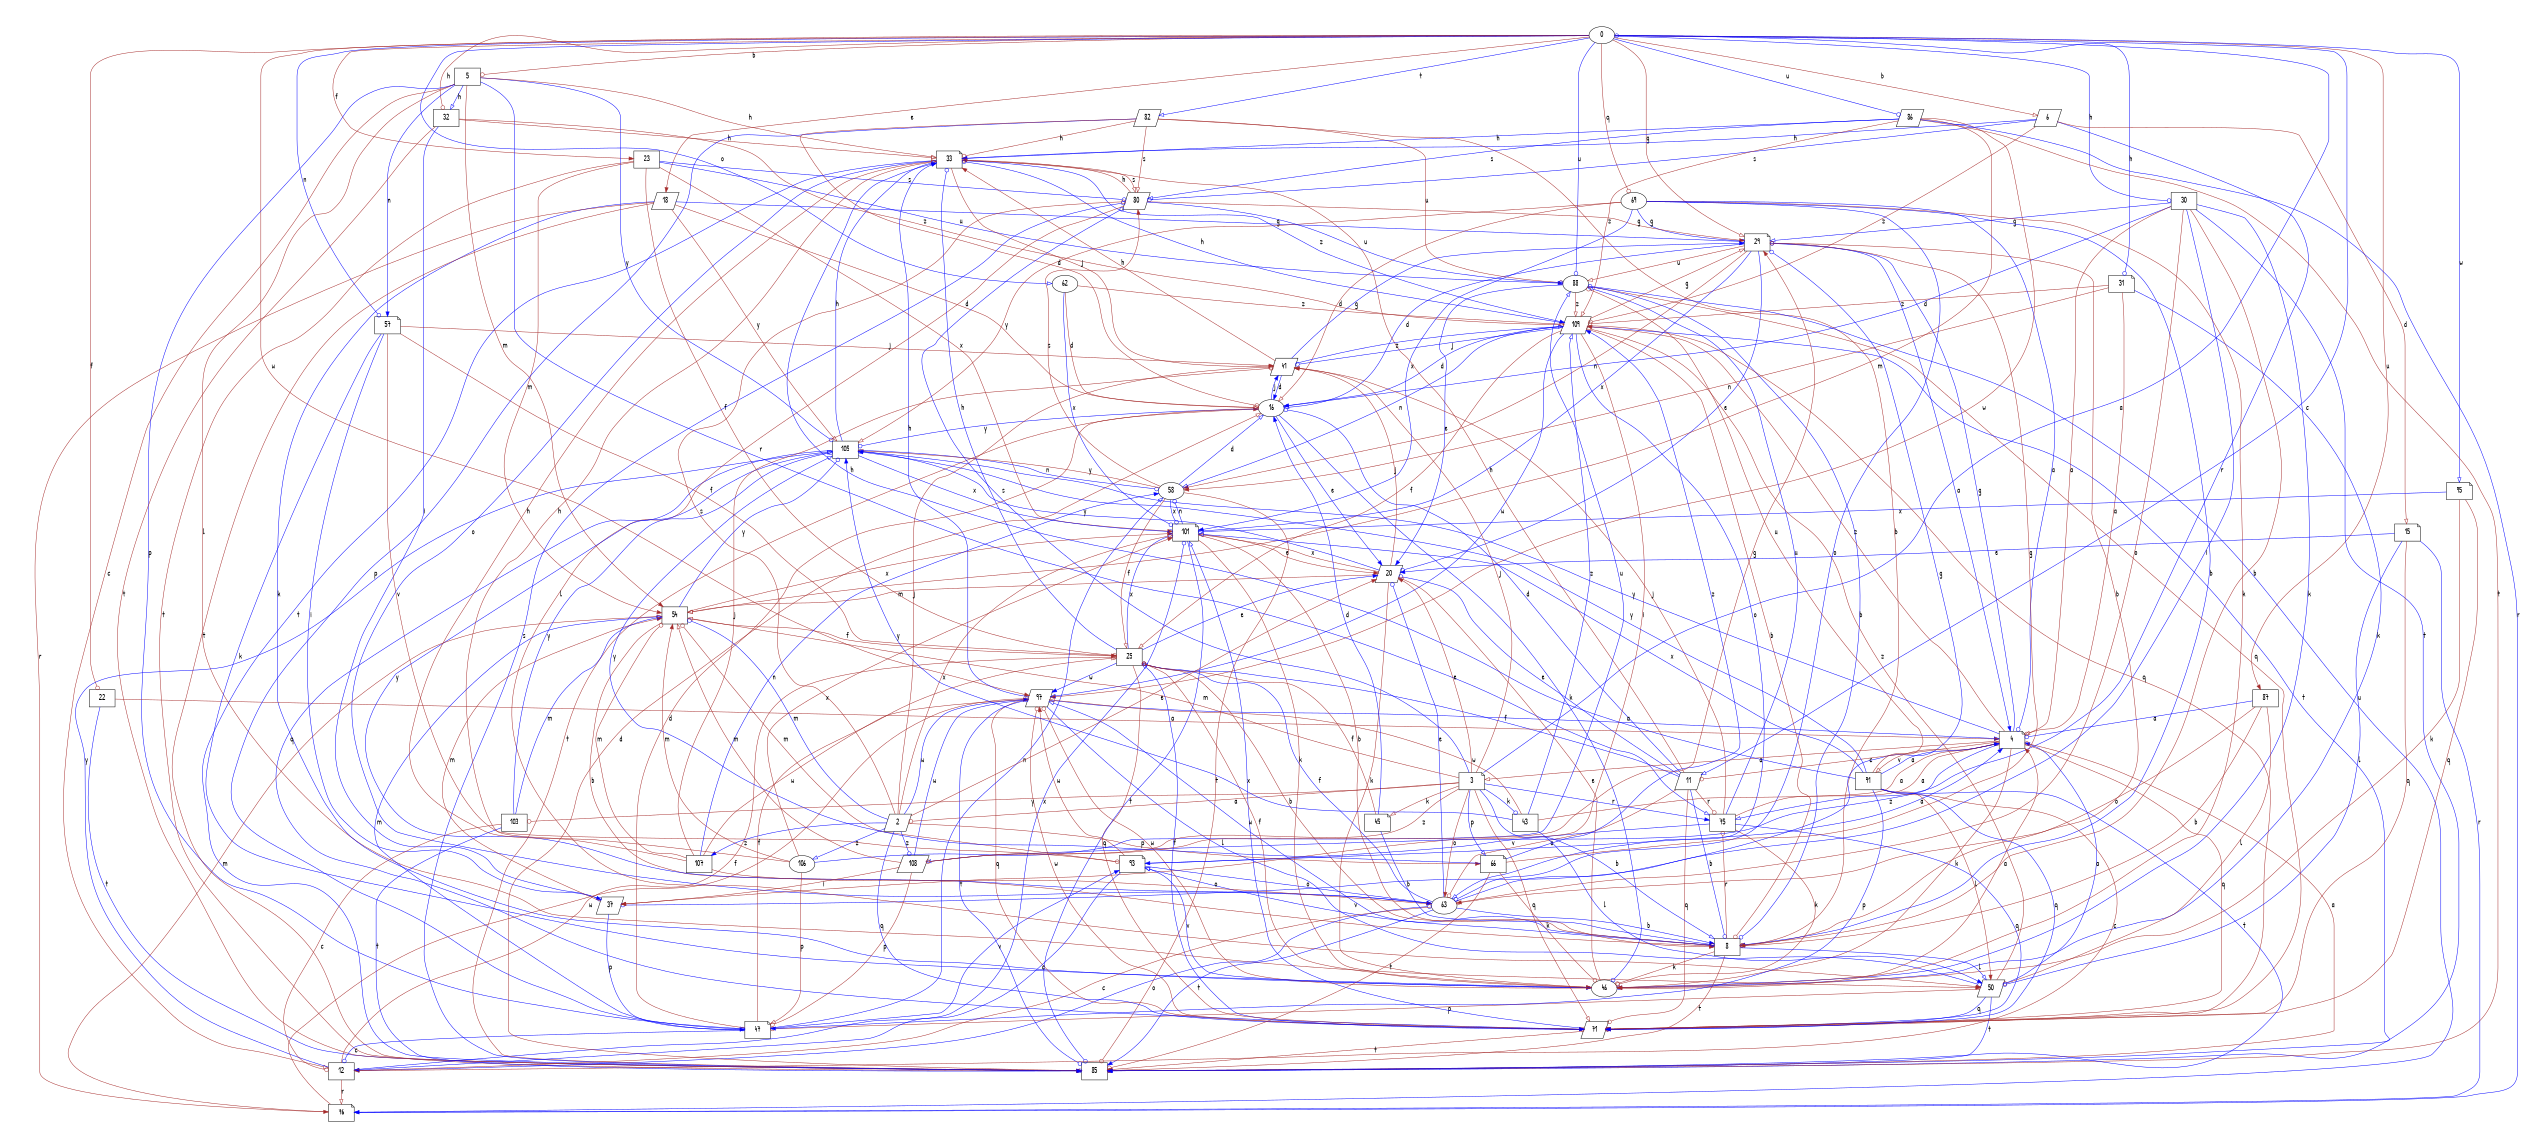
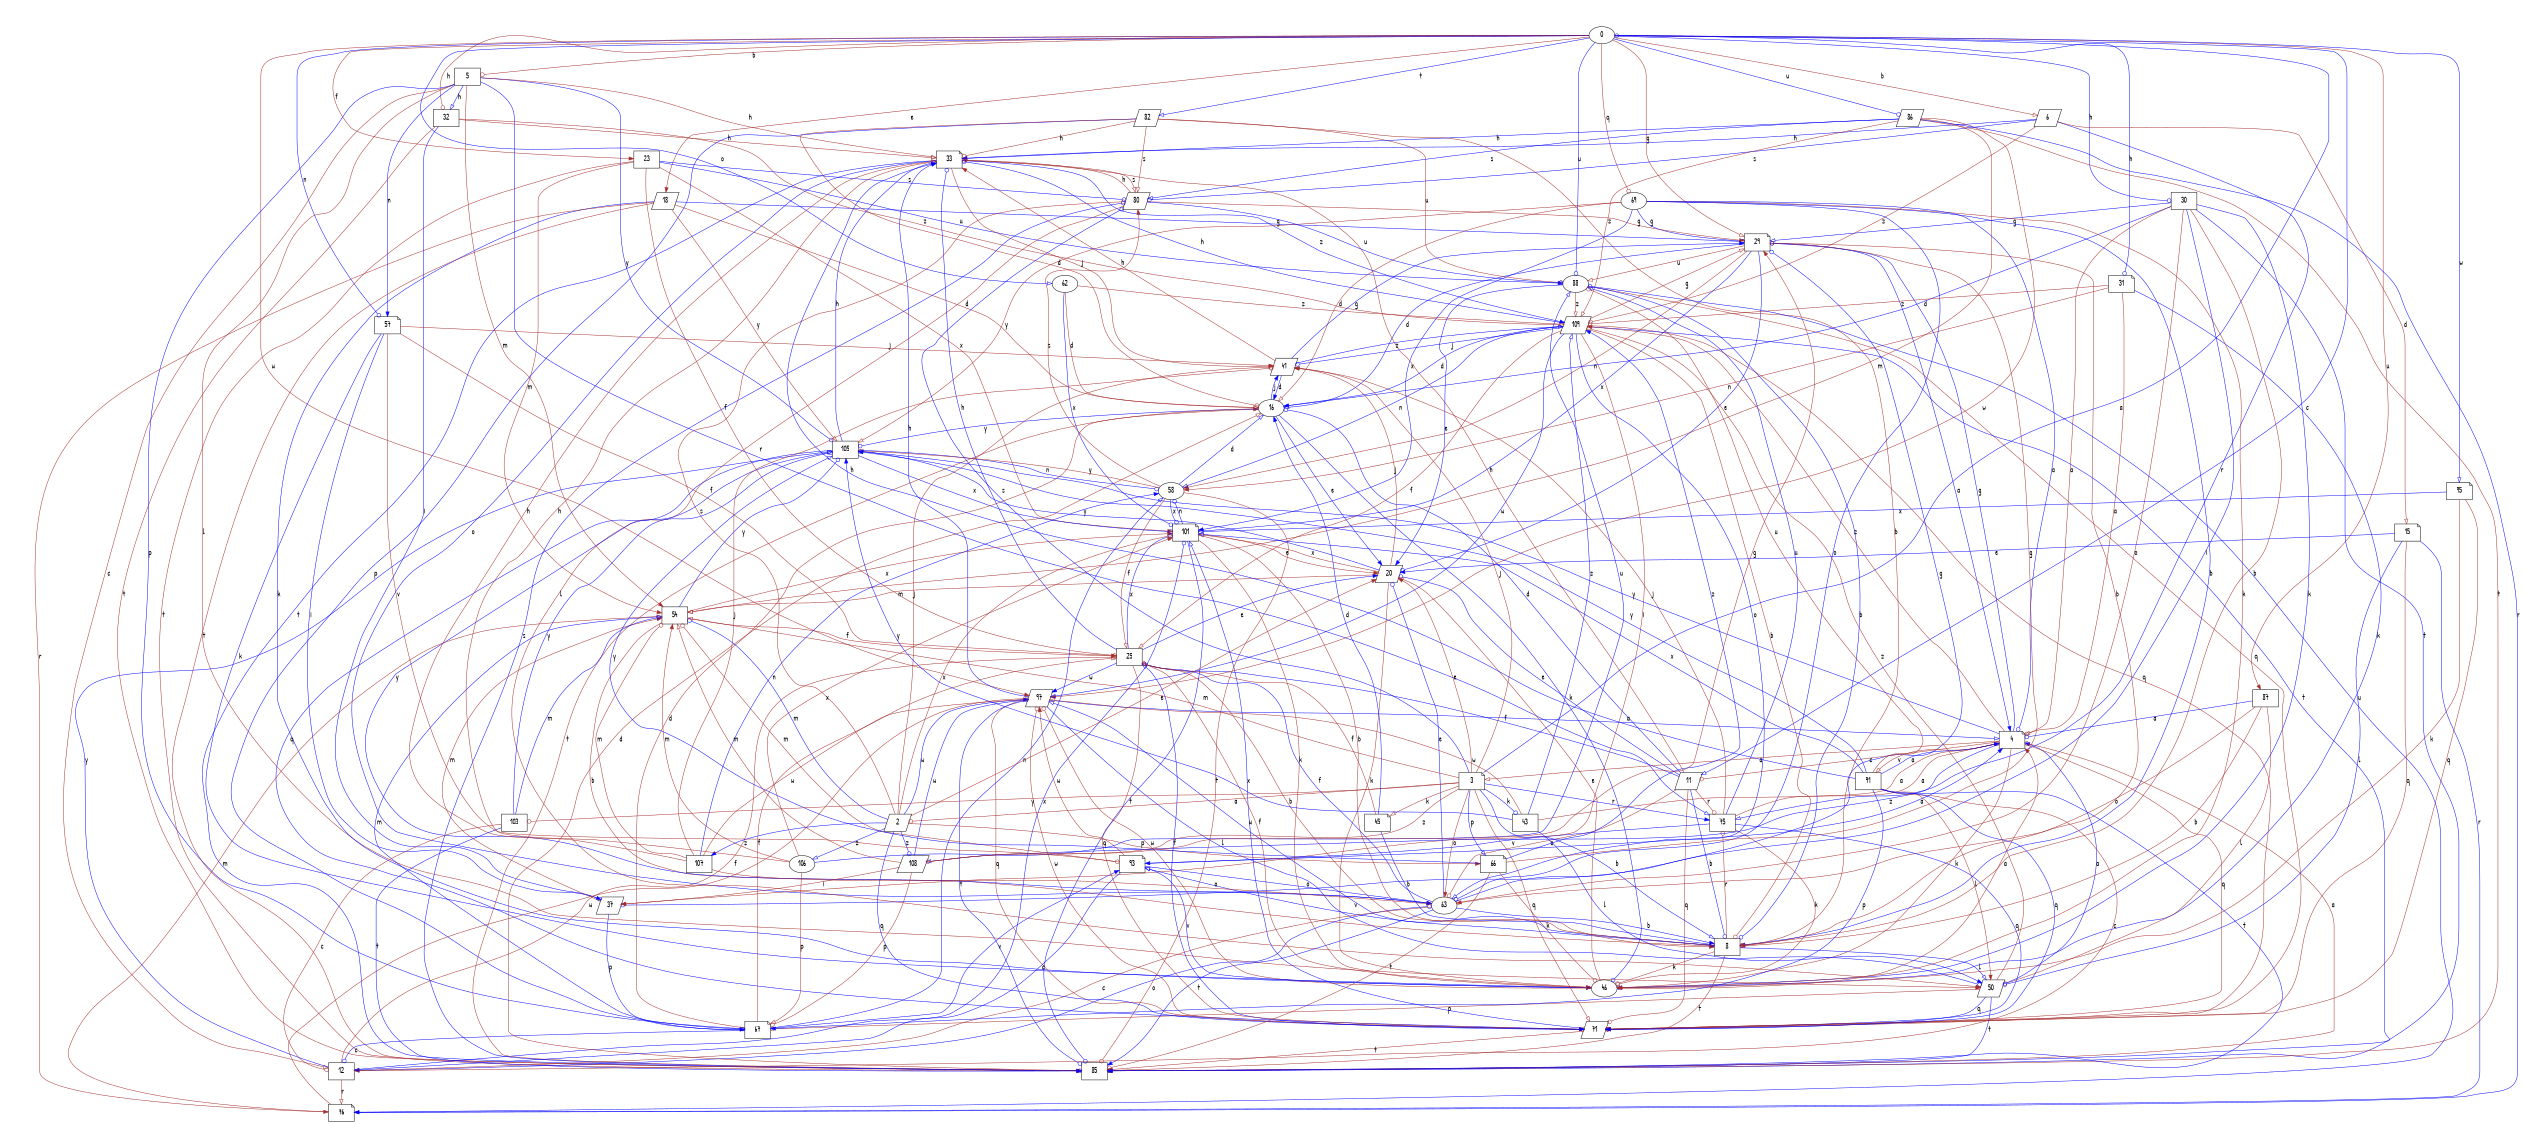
(102, 698) -> none
(758, 1030) -> (758, 1030)
